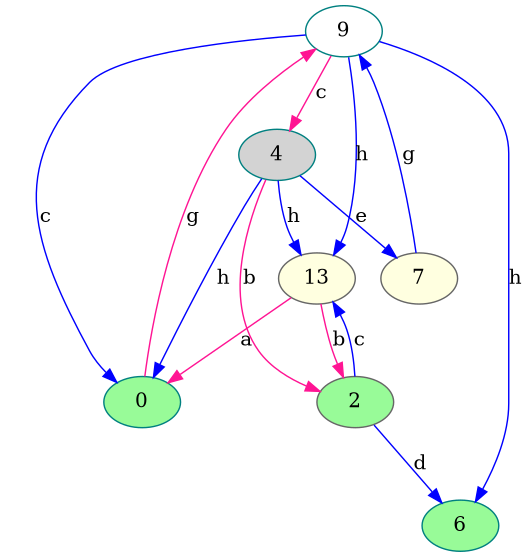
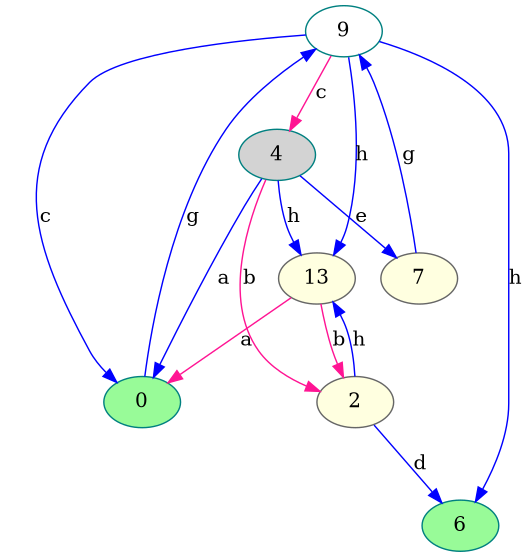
(190, 198) -> (190, 198)
(224, 278) -> (224, 278)
(360, 340) -> (360, 340)
(355, 402) -> (355, 402)
